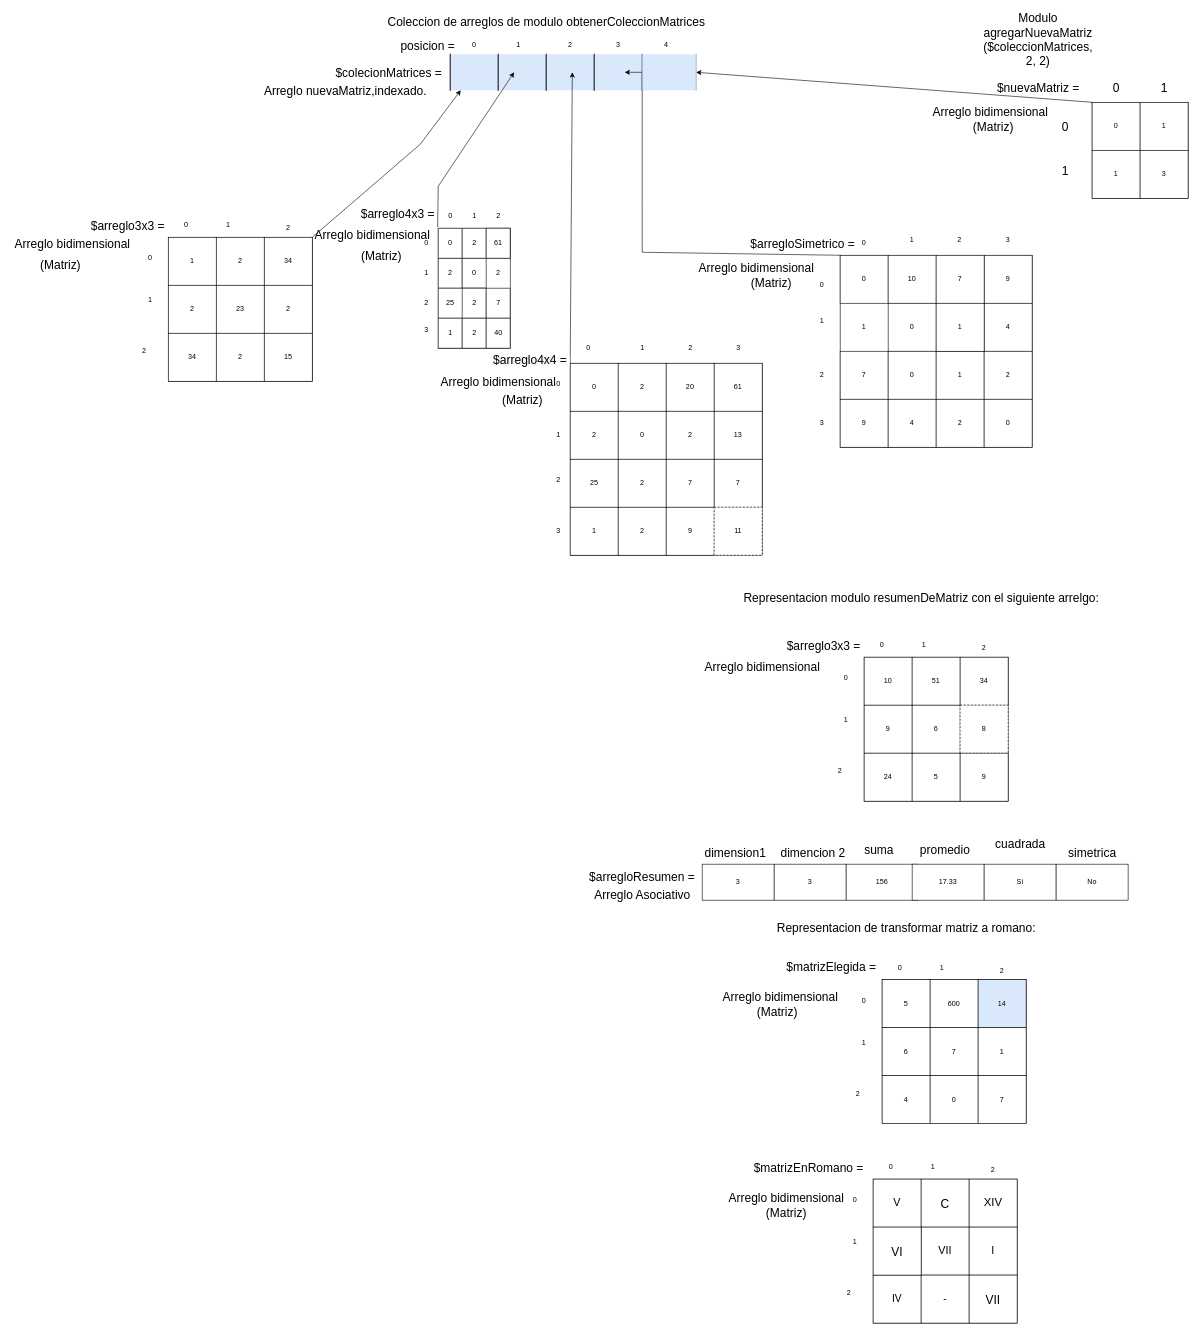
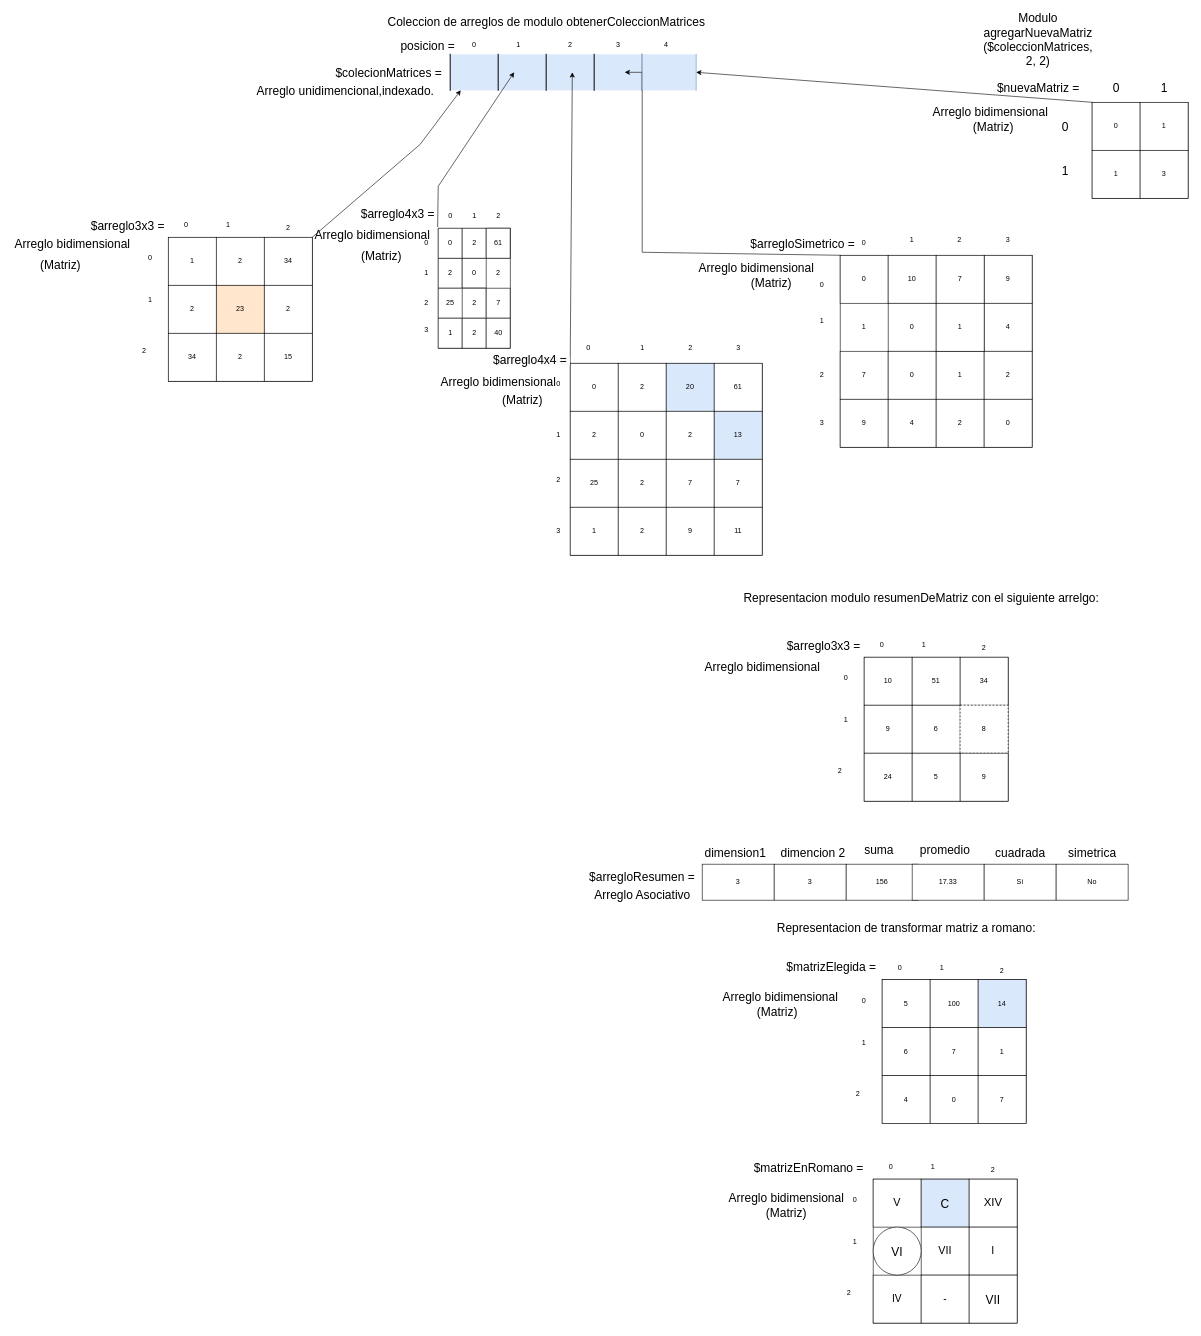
(346, 90) -> (346, 90)
(240, 309) -> (240, 309)
(690, 387) -> (690, 387)
(738, 435) -> (738, 435)
(738, 531) -> (738, 531)
(1020, 843) -> (1020, 852)
(954, 1004) -> (954, 1004)
(945, 1203) -> (945, 1203)
(897, 1251) -> (897, 1251)
